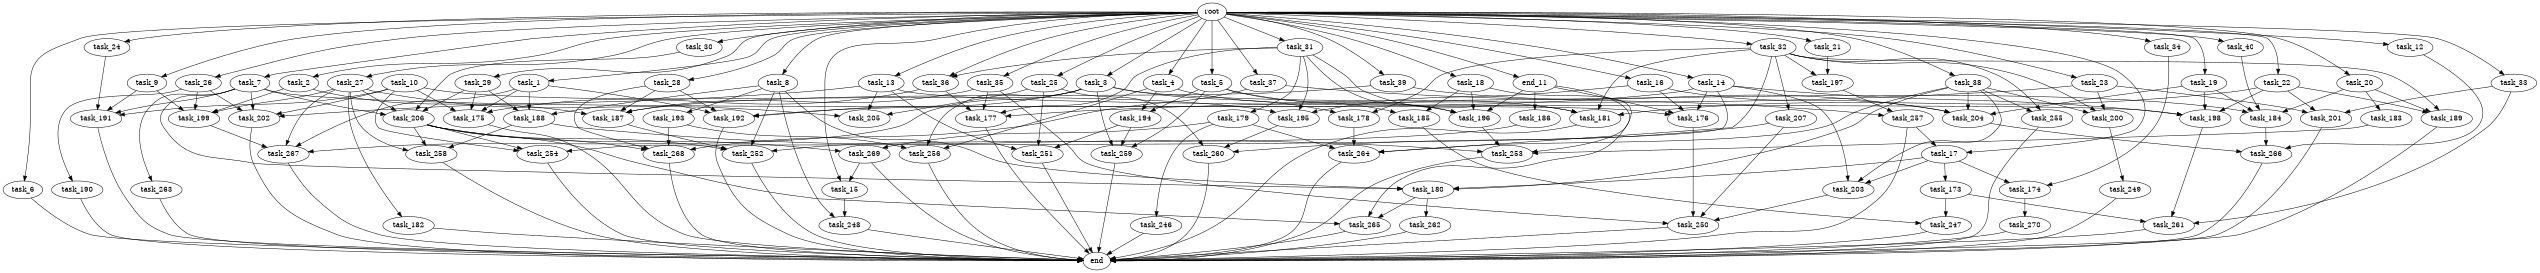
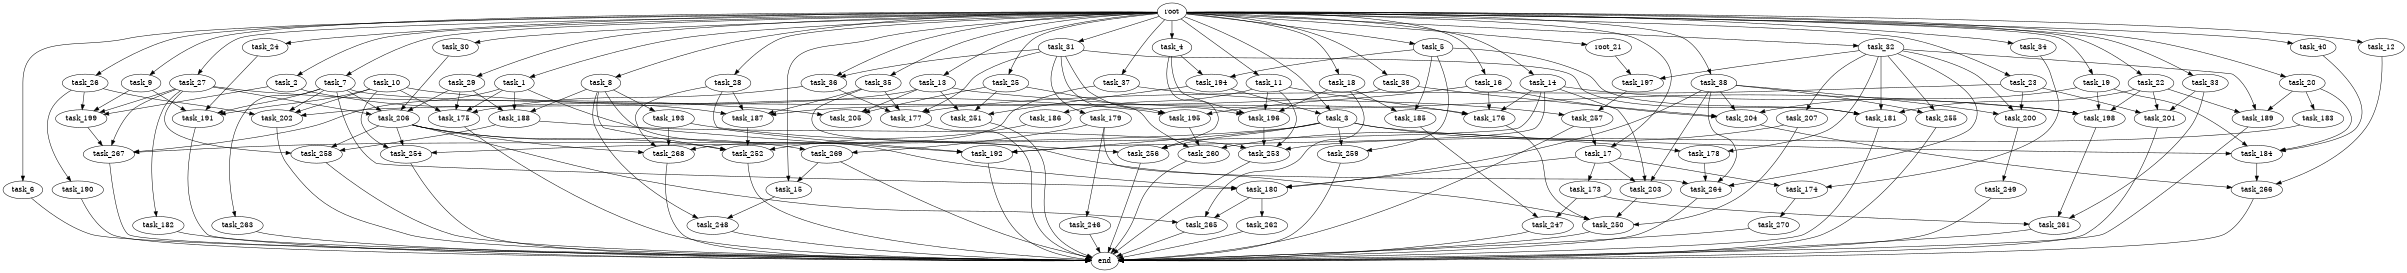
(1828, 47) -> (1609, 47)
(1535, 83) -> (1269, 83)
(1127, 134) -> (1273, 101)
